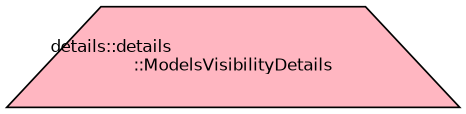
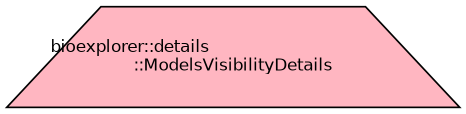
(233, 57) -> (233, 57)
